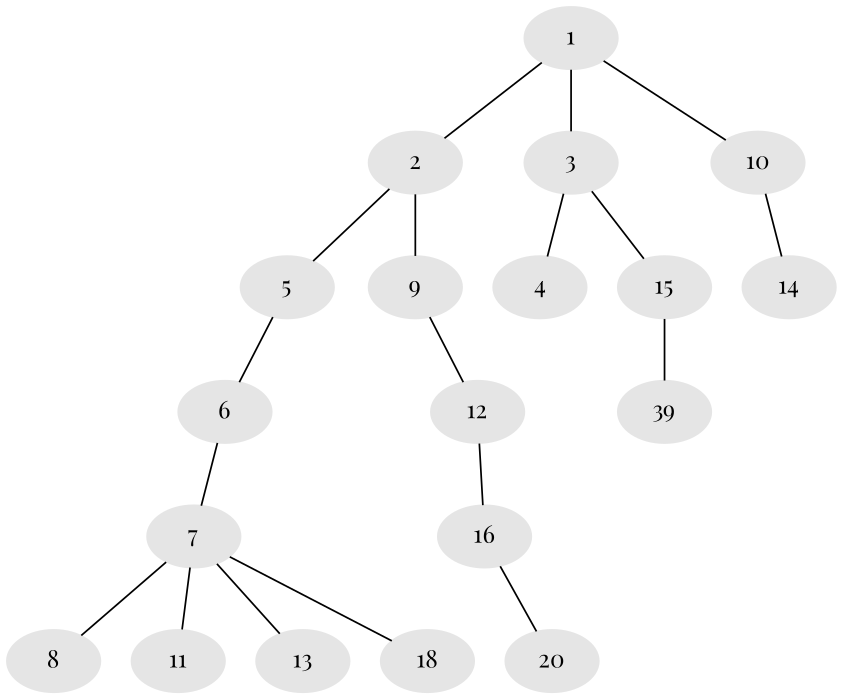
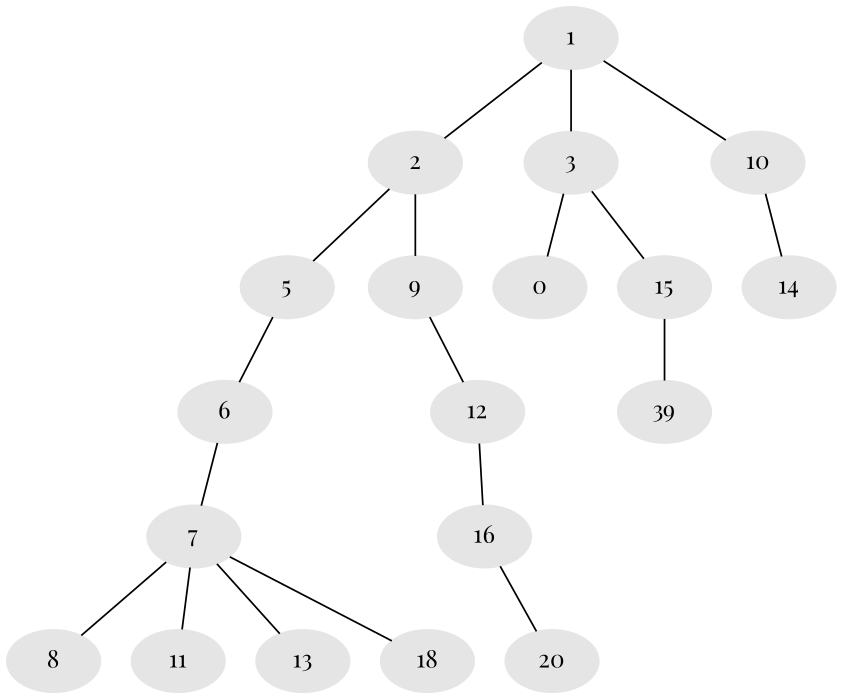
(540, 287) -> (540, 287)
